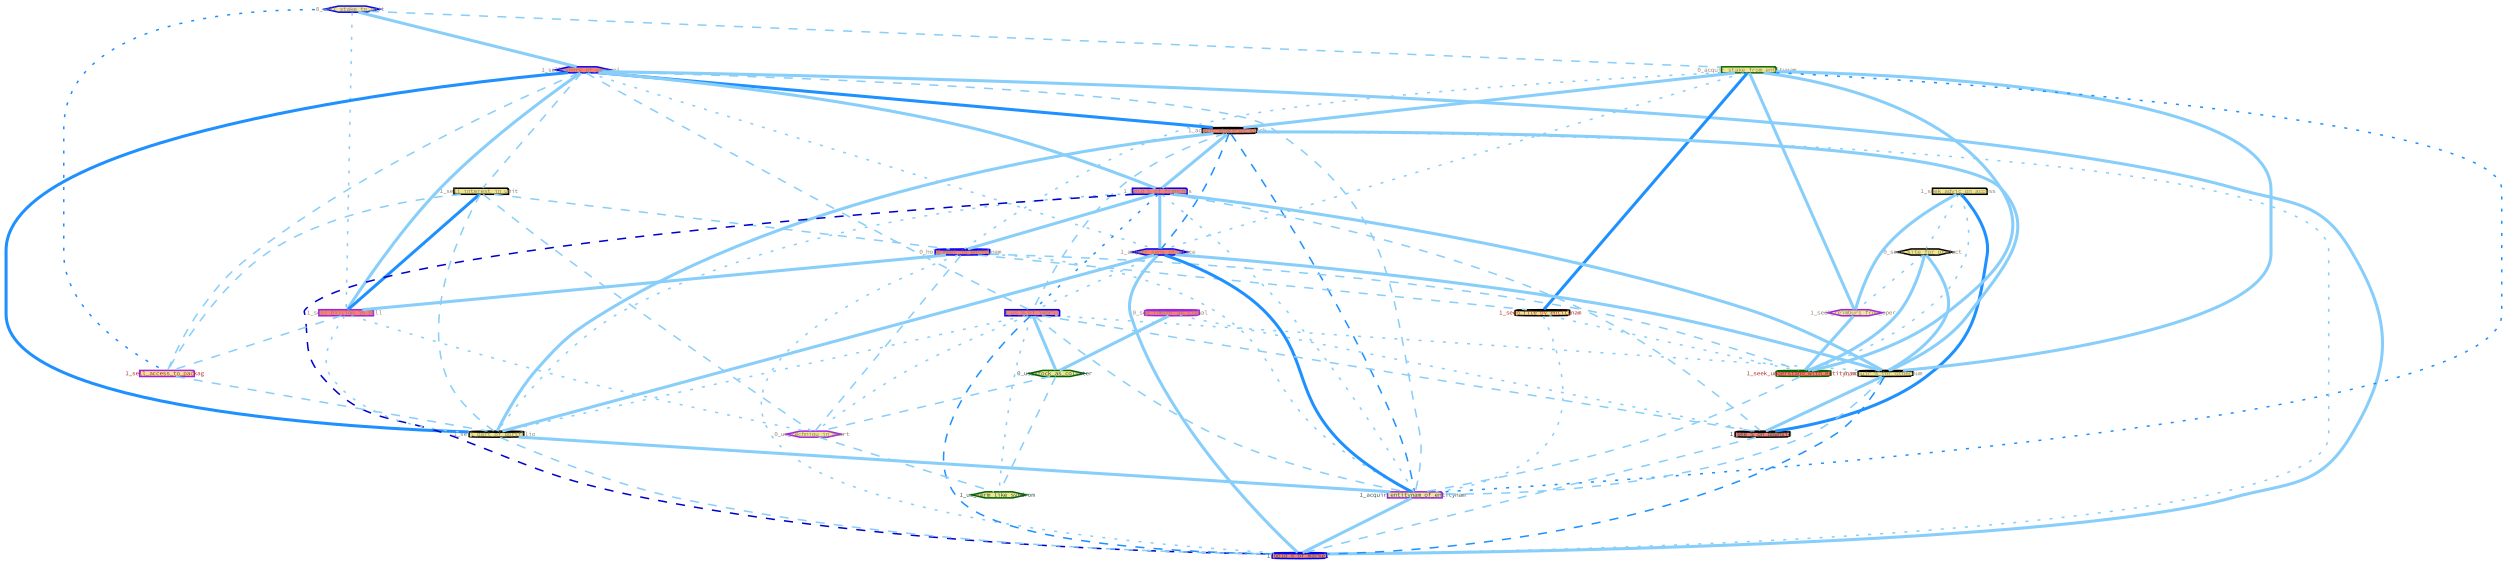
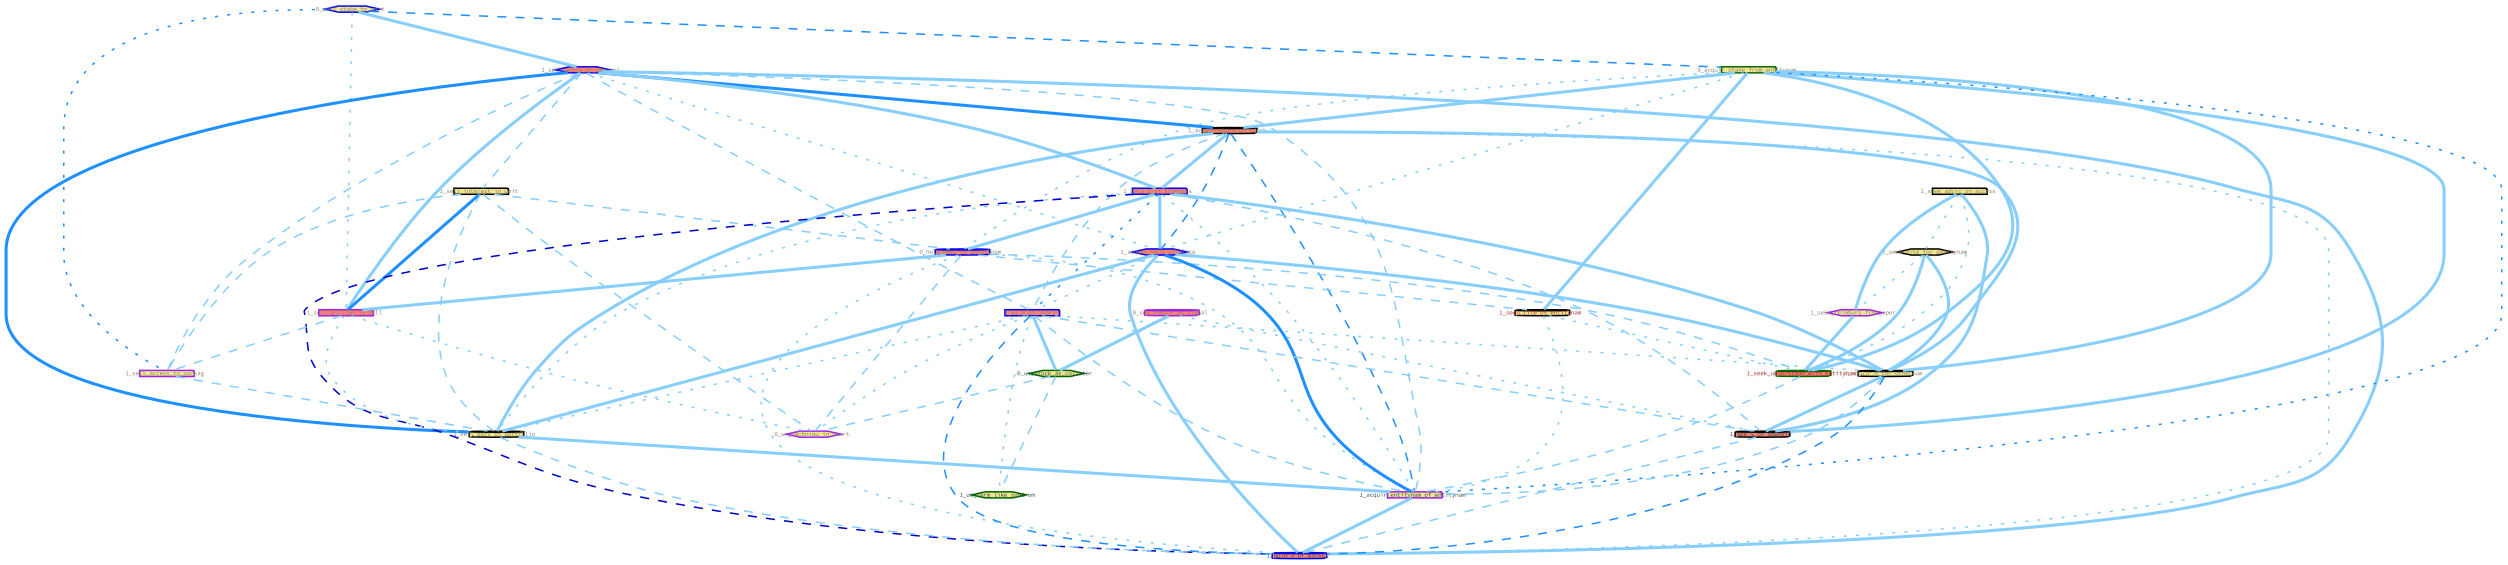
(1045, 39) -> (1045, 39)
(1646, 191) -> (1646, 191)
(1802, 191) -> (2444, 229)
(1925, 252) -> (1925, 252)
(1950, 355) -> (1950, 355)
(167, 373) -> (167, 373)
(933, 473) -> none
